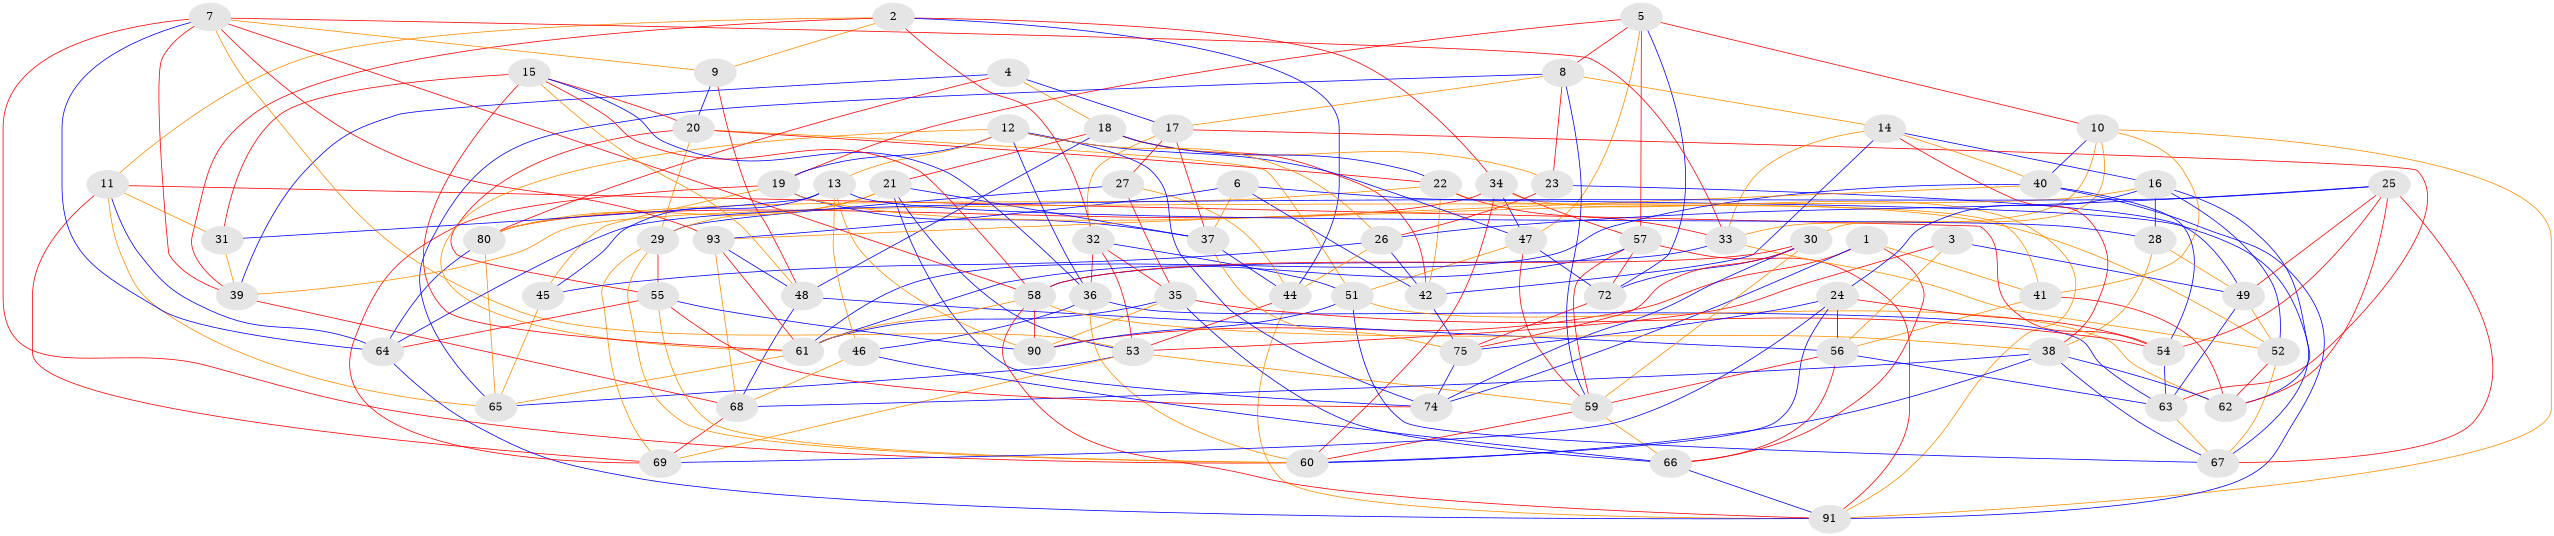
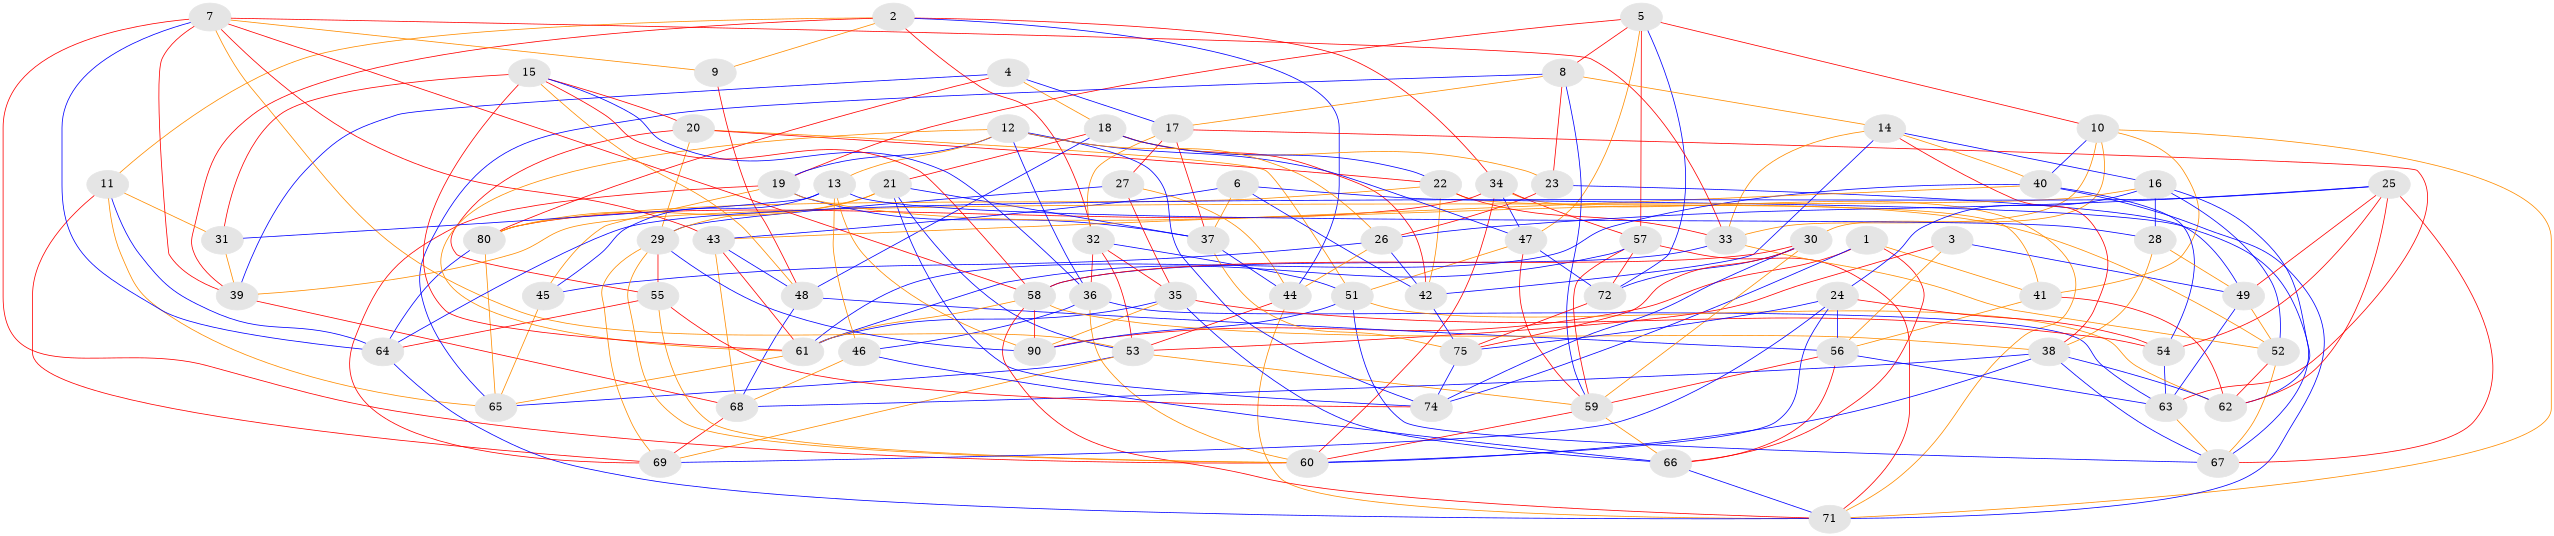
(704, 101) -> none
(1171, 208) -> none
(714, 240) -> (714, 240)
(820, 325) -> (825, 325)
(1830, 519) -> (1830, 519)
